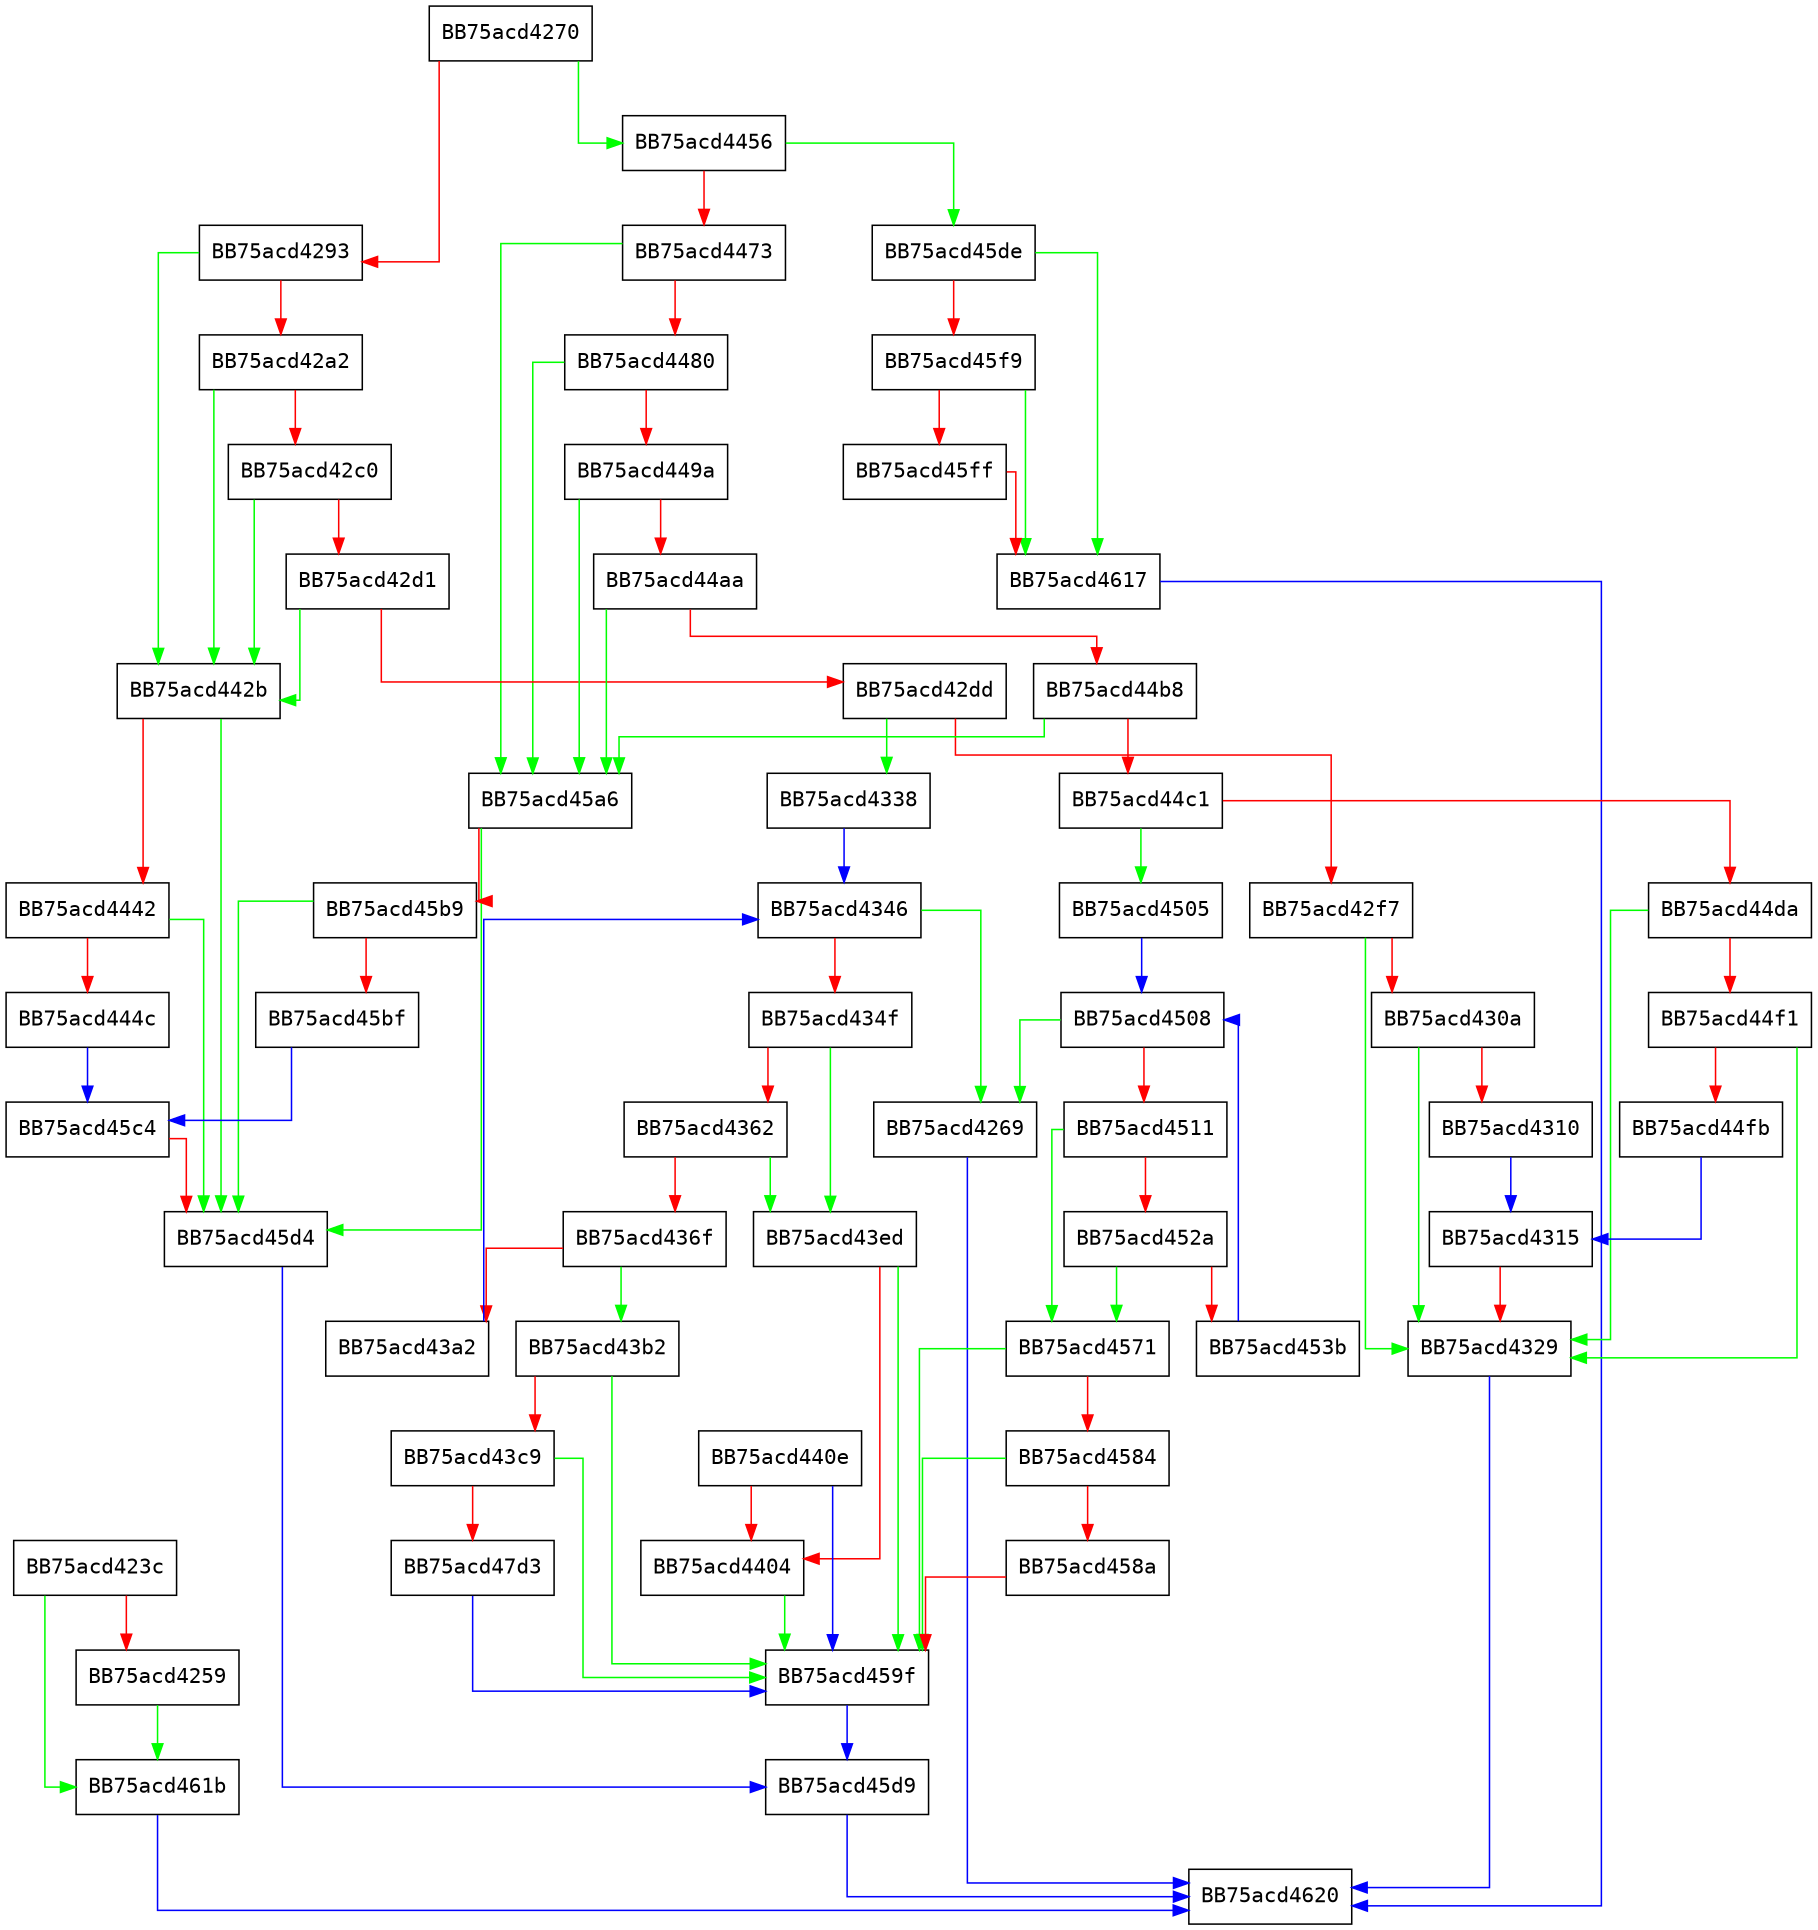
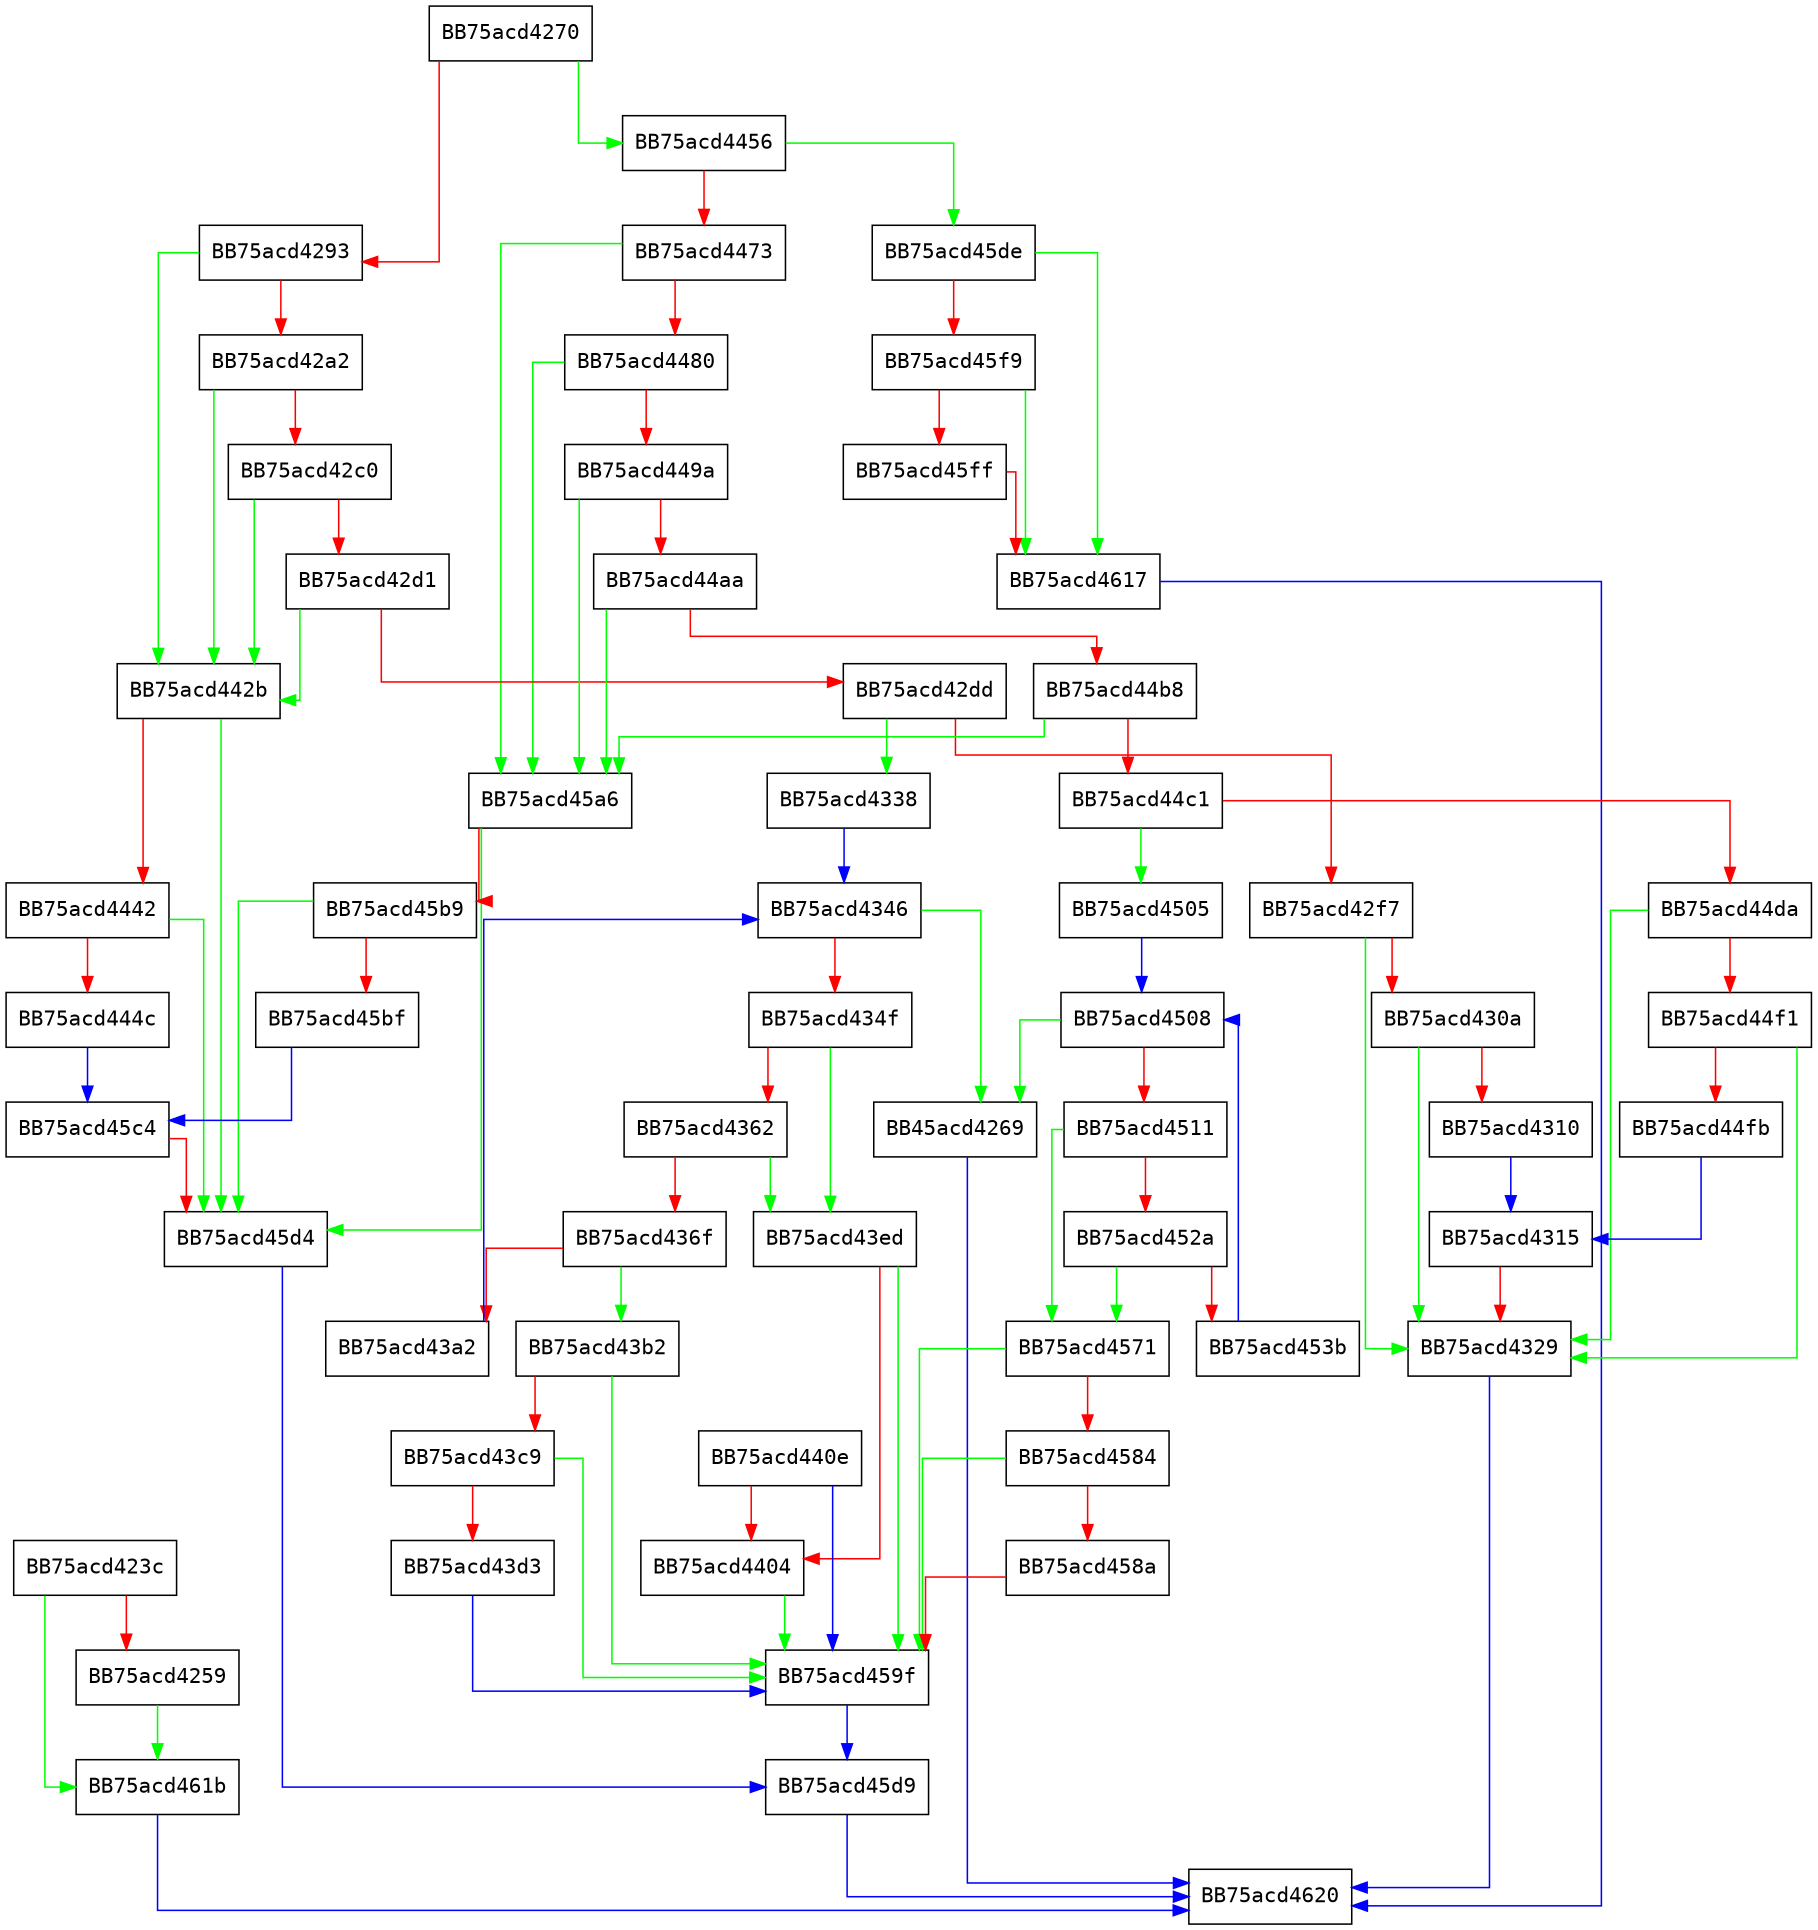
(955, 1129) -> (955, 1129)
(473, 1568) -> (473, 1568)
